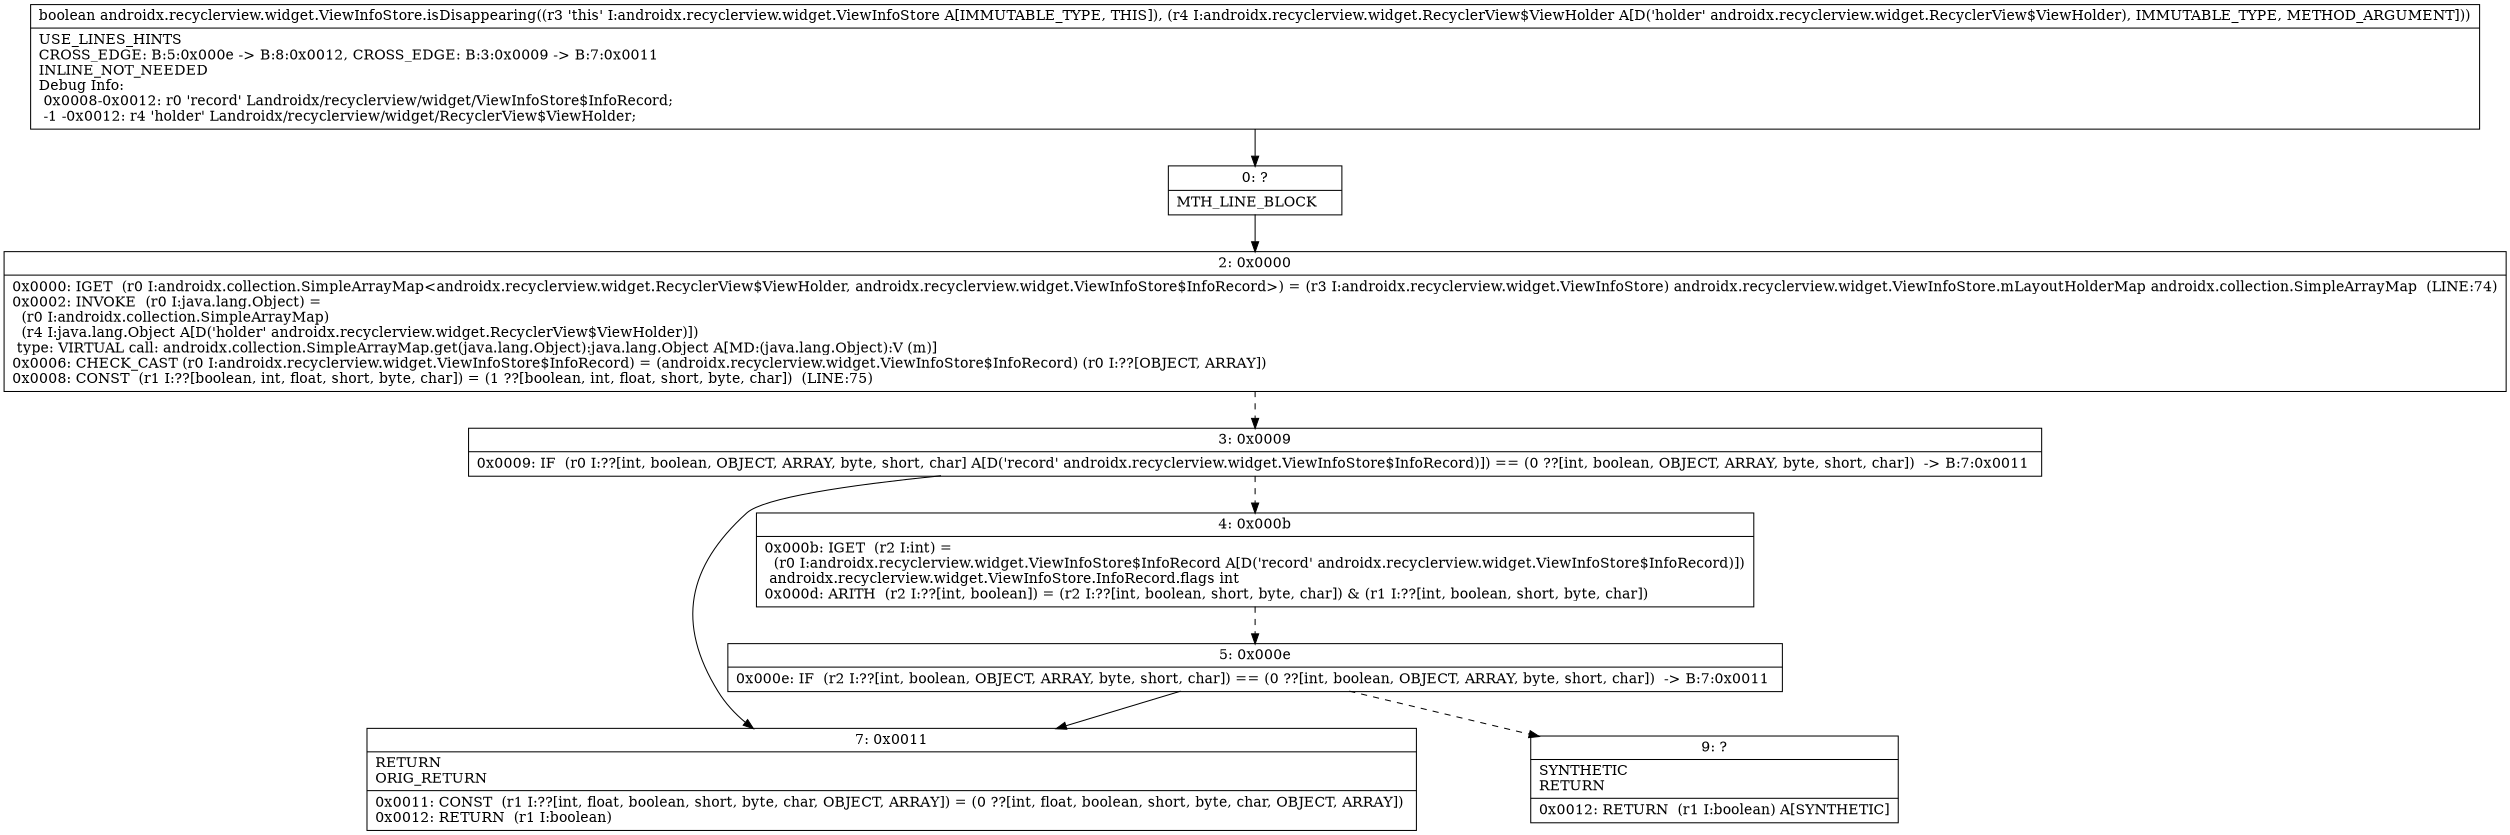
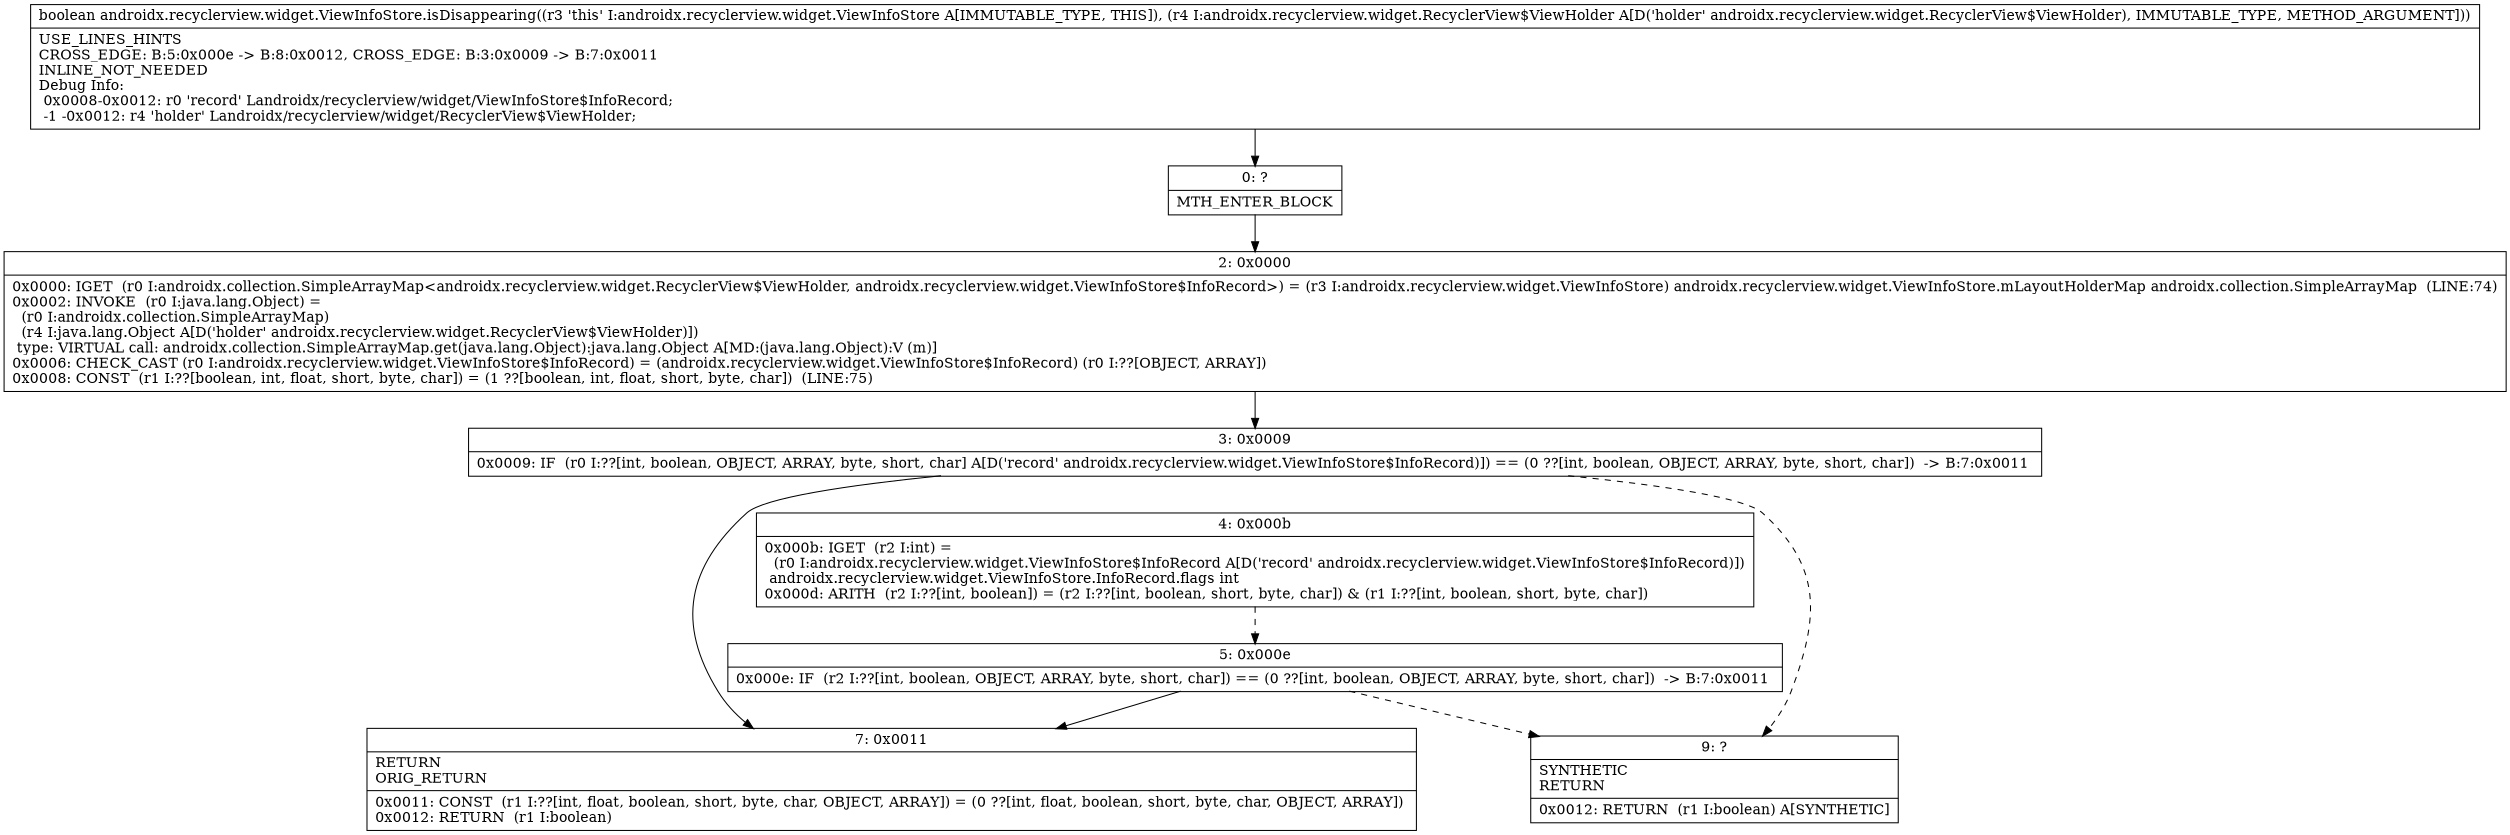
(1247, 202) -> (1255, 202)
(1255, 405) -> (1255, 405)
(1255, 489) -> (1776, 527)
